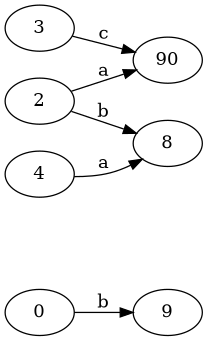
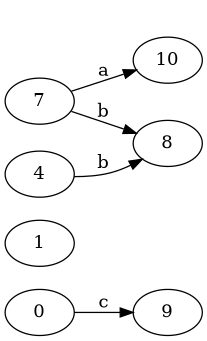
(40, 28) -> none
(168, 60) -> (168, 60)
(40, 101) -> (40, 101)
(104, 163) -> (104, 163)
none -> (40, 243)
(104, 303) -> (104, 303)
